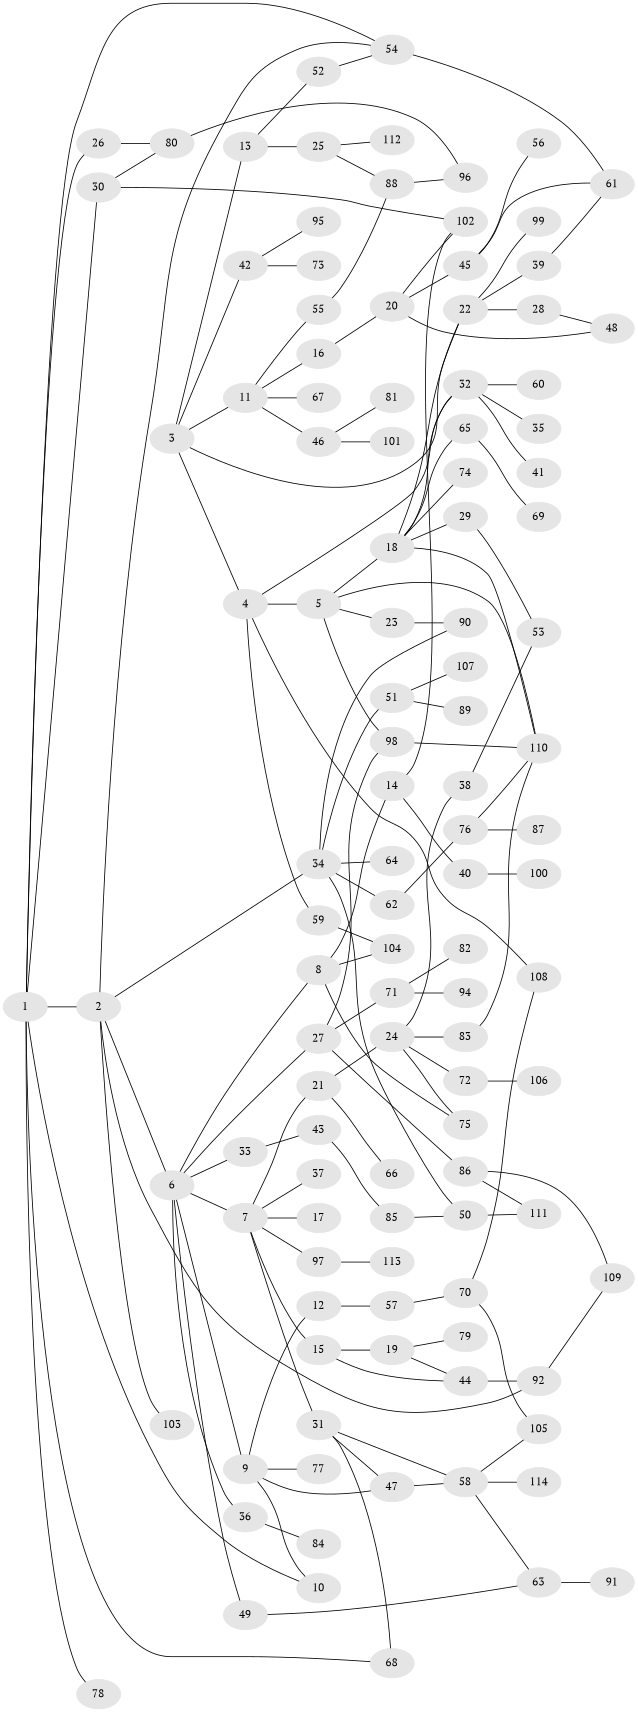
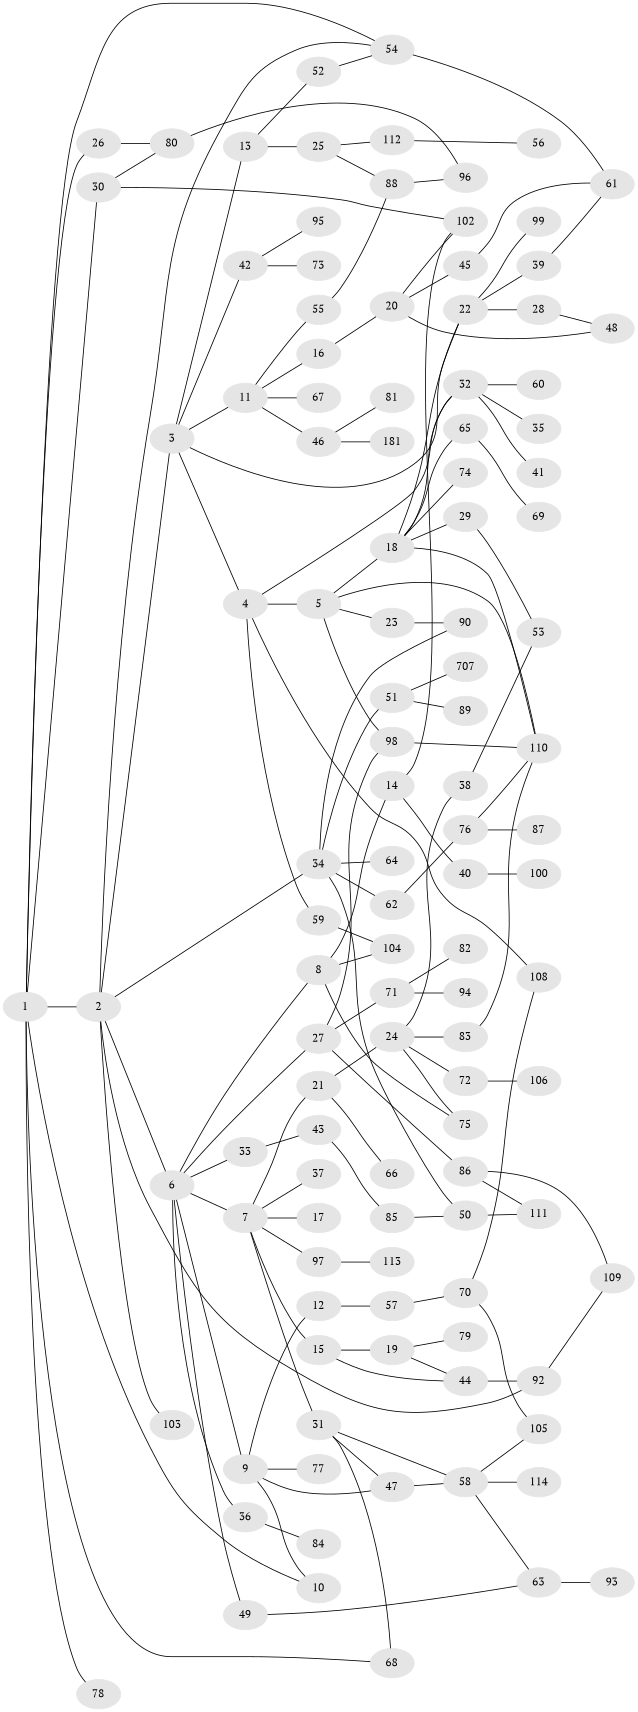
(505, 203) -> (466, 142)
(392, 442) -> (392, 442)
(466, 667) -> (466, 667)
none -> (135, 723)
(612, 1582) -> (612, 1582)
